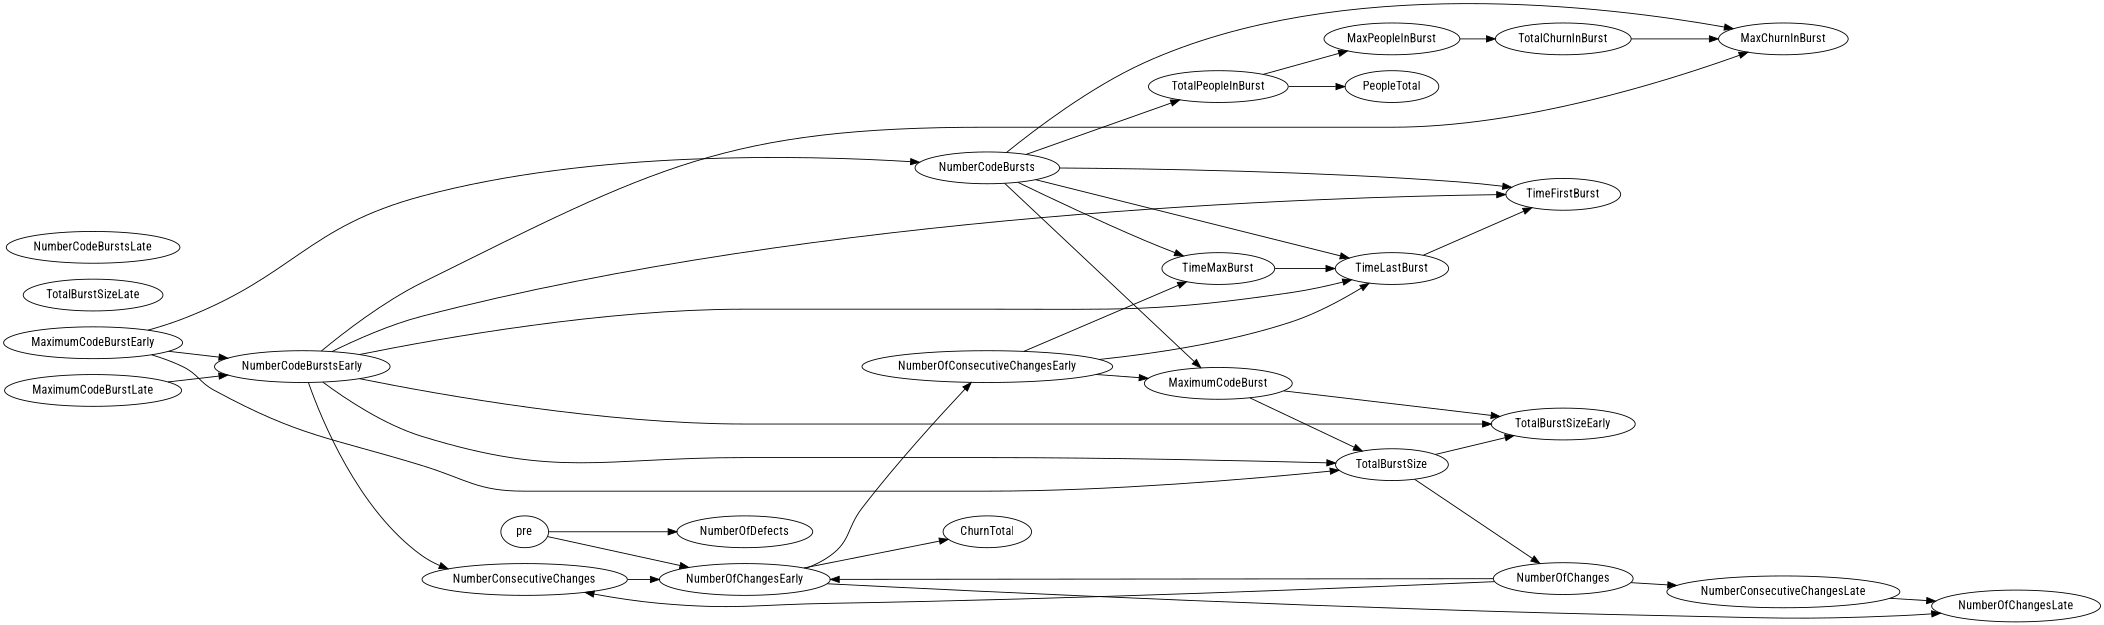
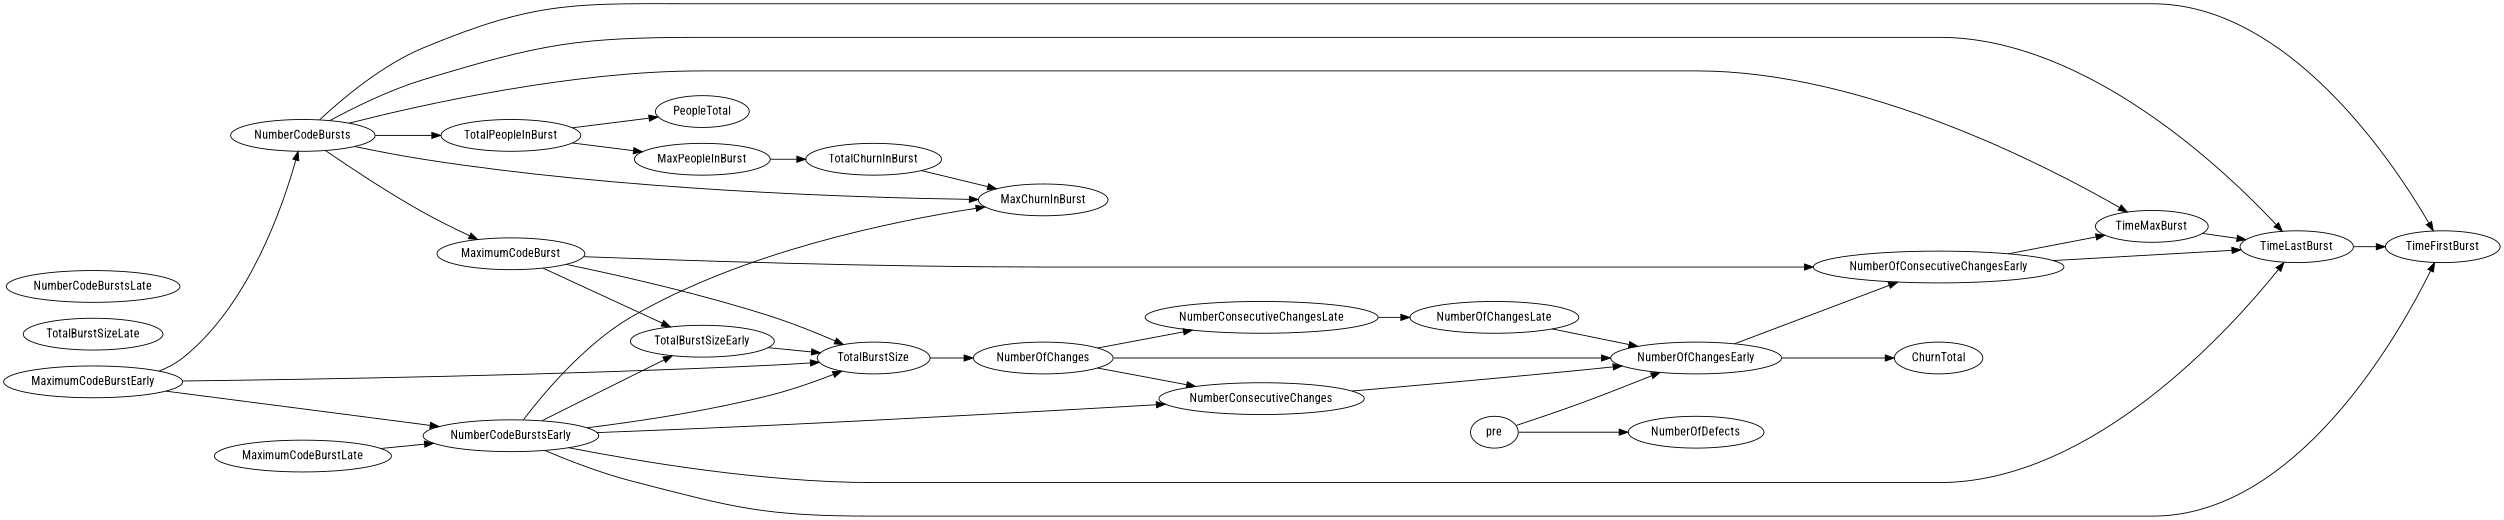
(1118, 376) -> (1194, 267)
(1470, 446) -> (790, 350)
(1379, 608) -> (1591, 337)
